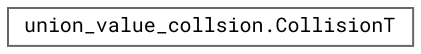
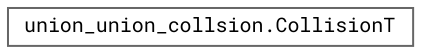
(211, 27) -> (211, 27)
